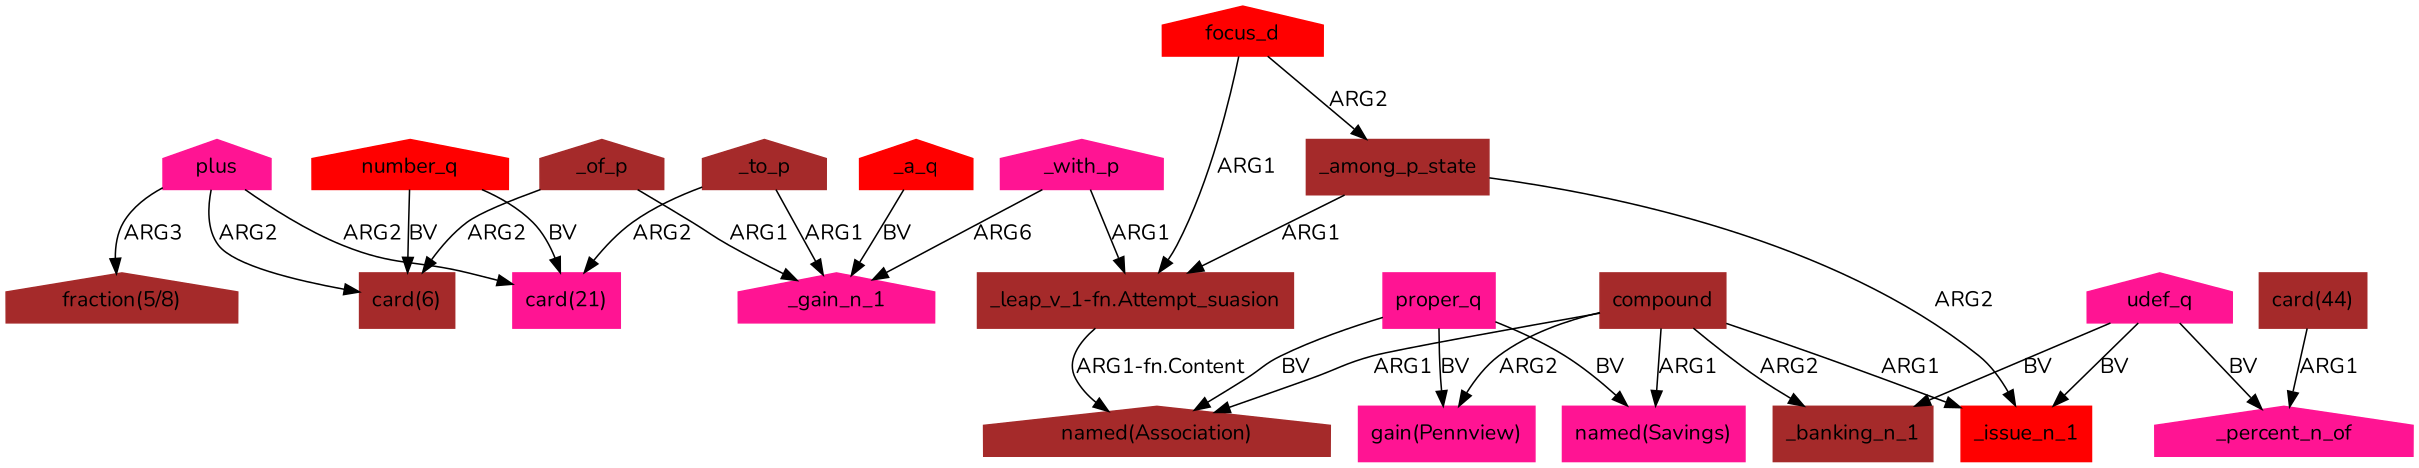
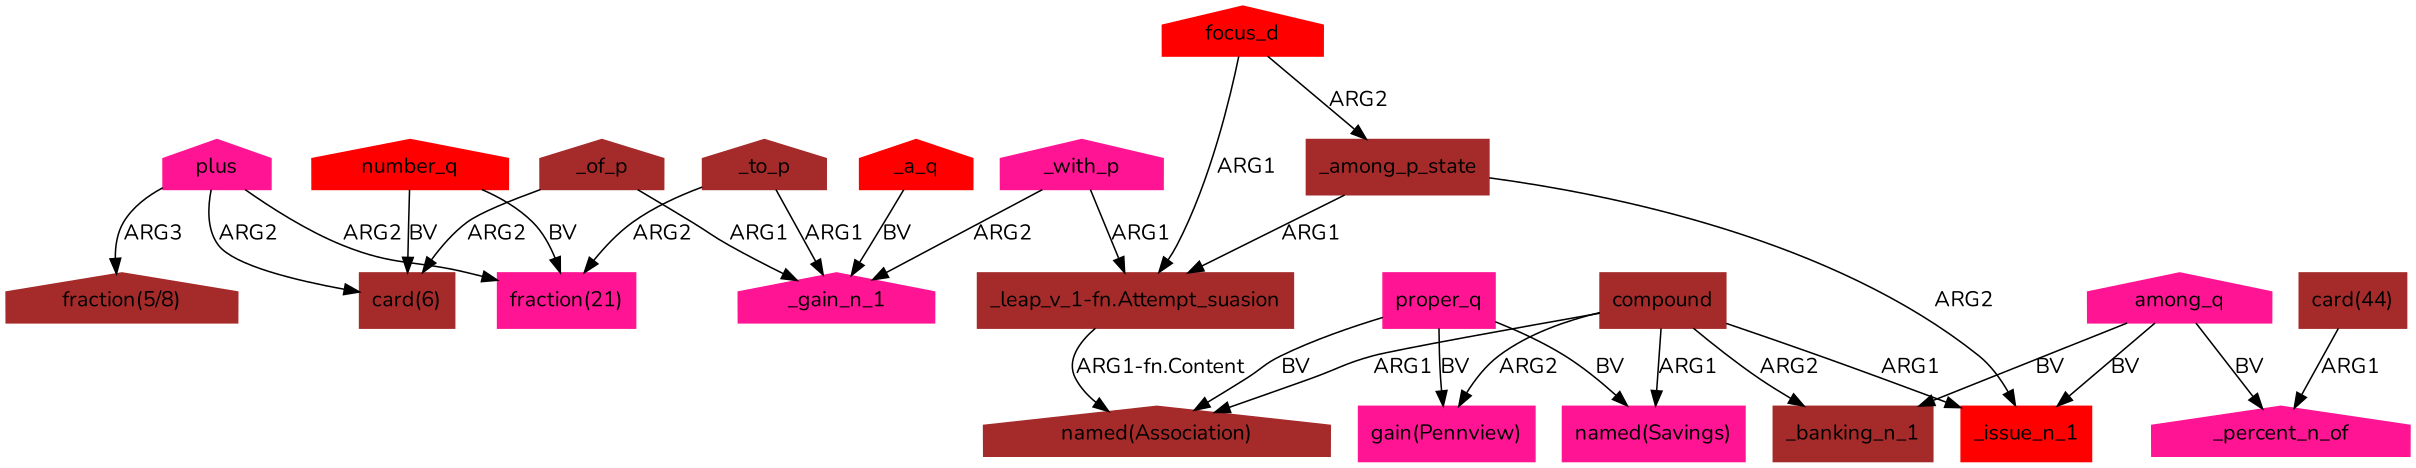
(1003, 234) -> (1003, 234)
(567, 301) -> (567, 301)
(2160, 301) -> (2180, 301)
